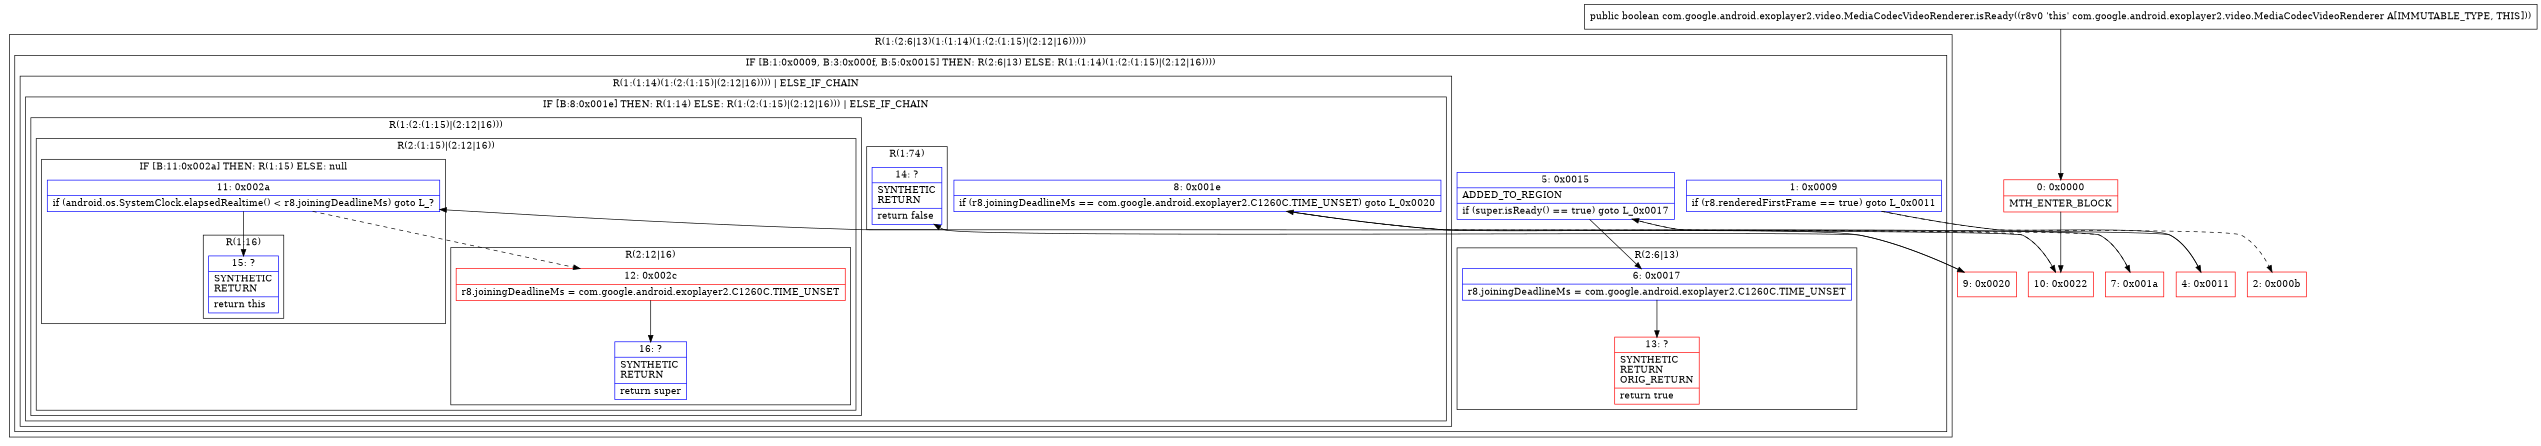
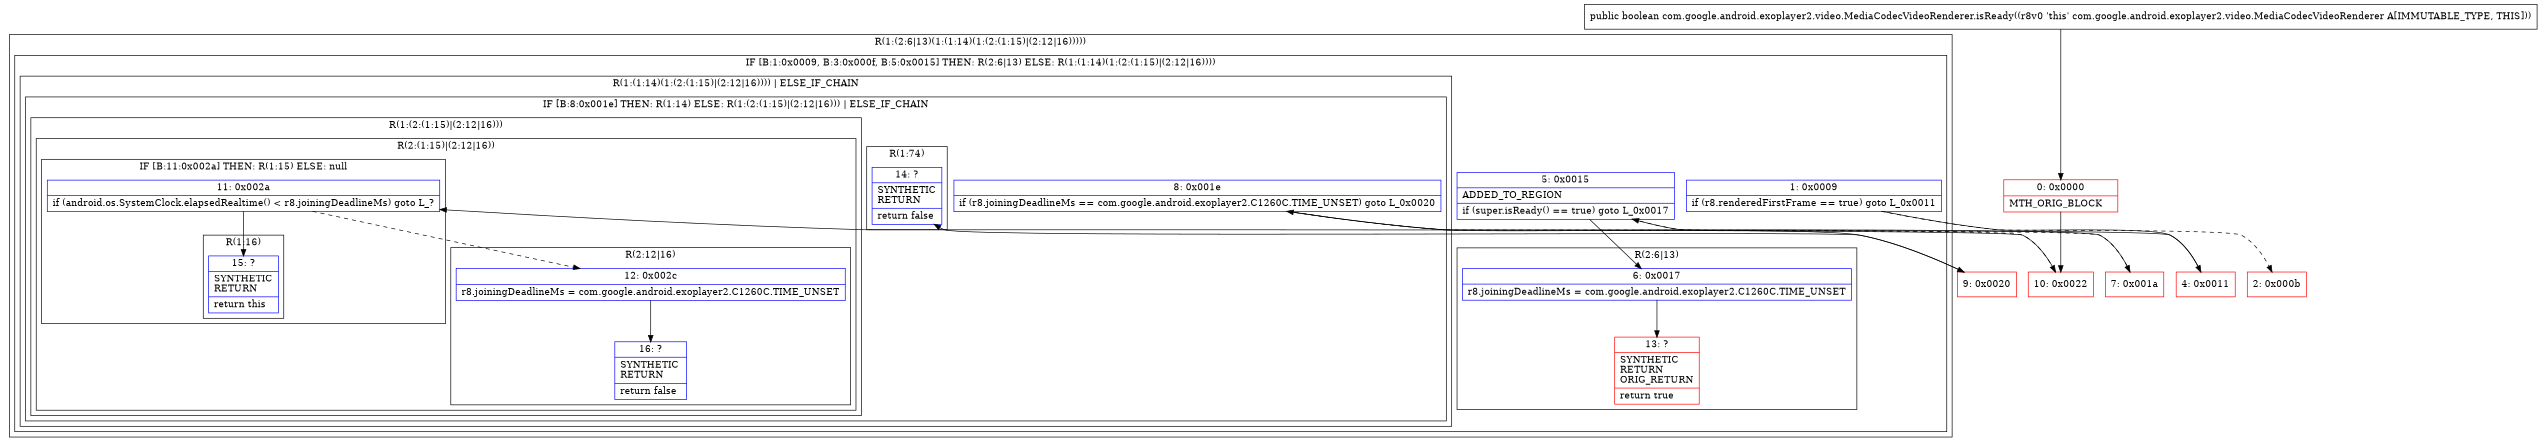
(2061, 204) -> (2056, 204)
(651, 284) -> (651, 284)
(651, 391) -> (649, 391)
